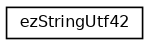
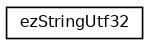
(75, 23) -> (75, 23)
